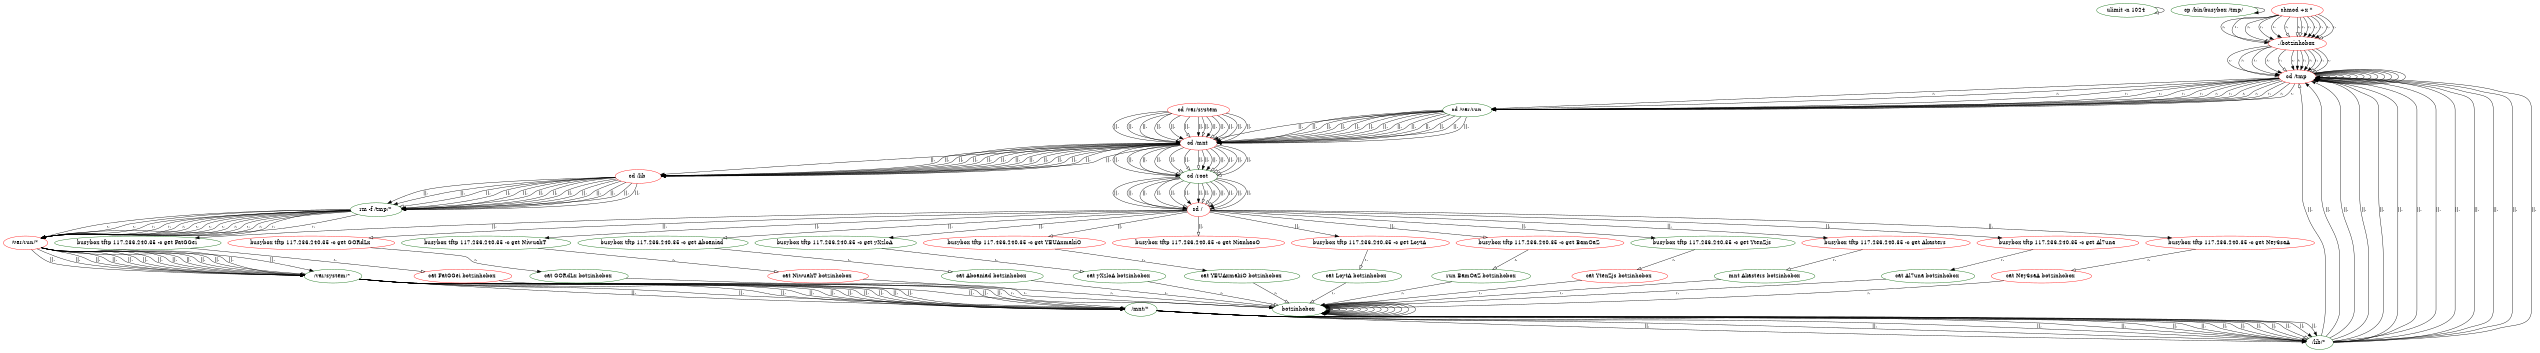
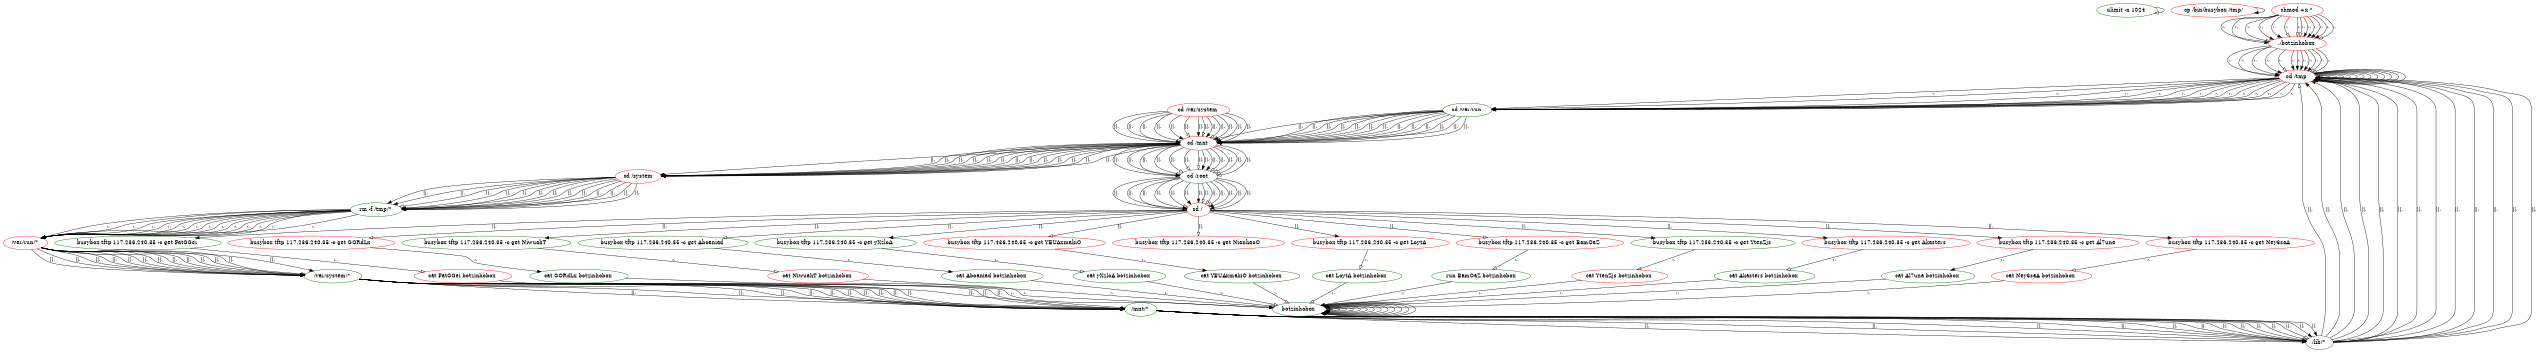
(2215, 10) -> (2215, 10)
(638, 176) -> (638, 176)
(832, 260) -> (832, 260)
(1765, 276) -> (1765, 276)
